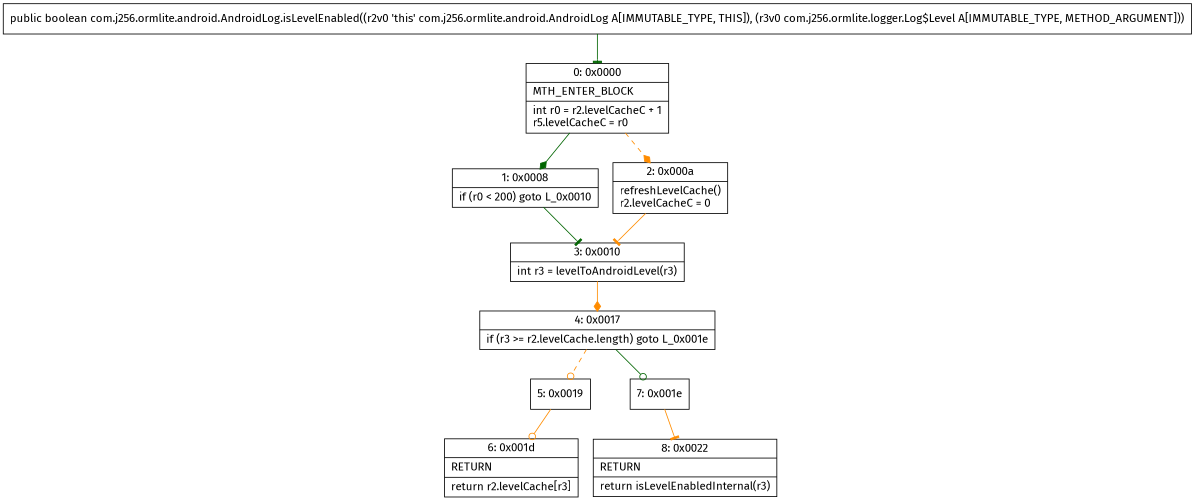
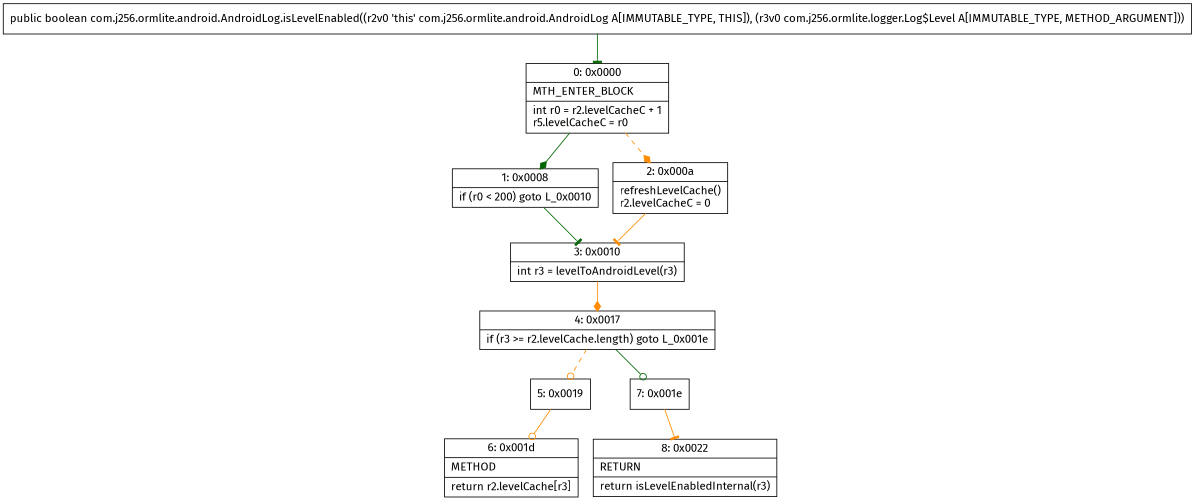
(472, 467) -> (474, 467)
